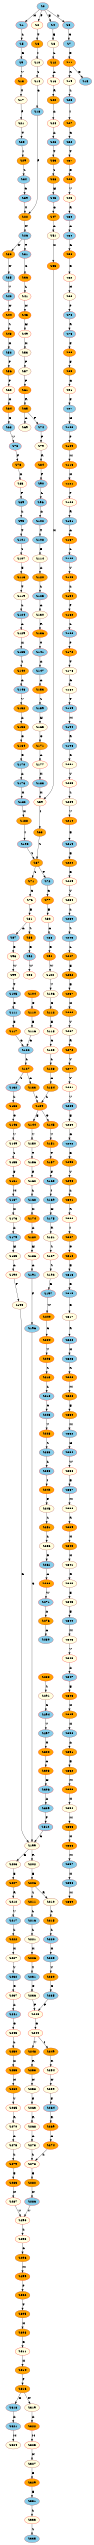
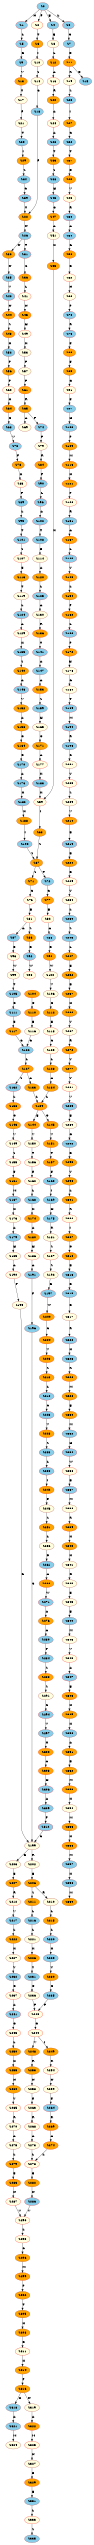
(53, 180) -> (53, 180)
(71, 662) -> (71, 662)
none -> (46, 1658)
